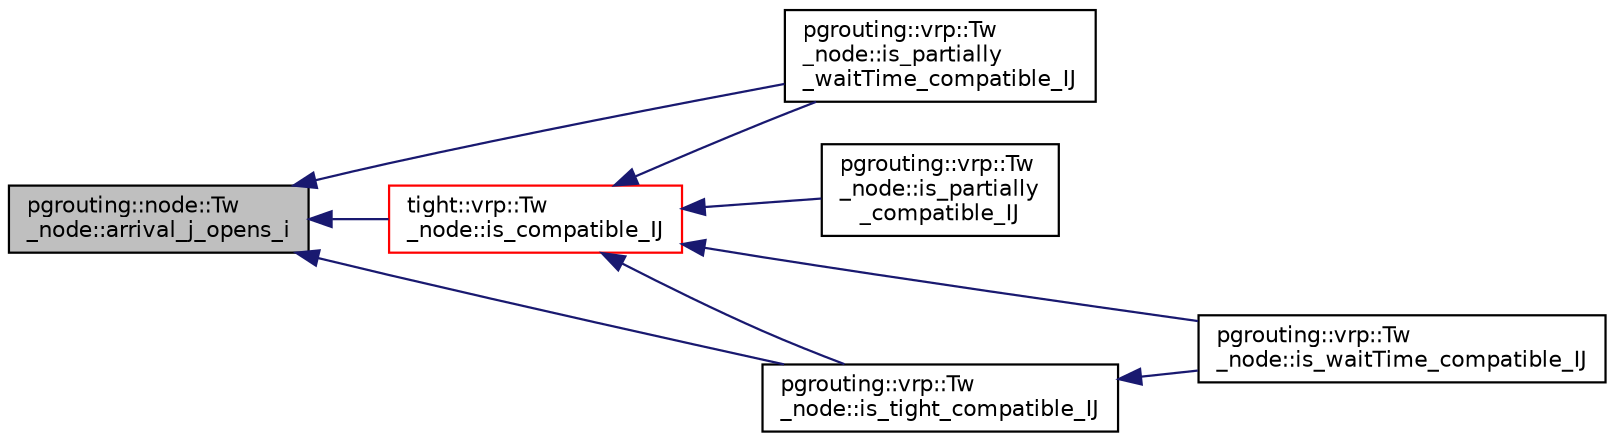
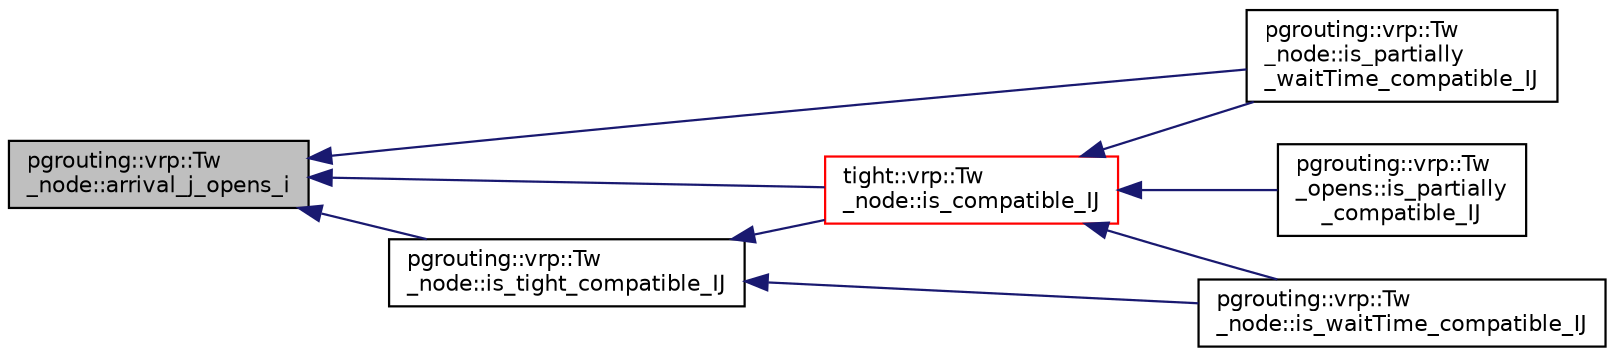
(940, 190) -> (1402, 190)
(159, 219) -> (159, 174)
(732, 317) -> (790, 227)
